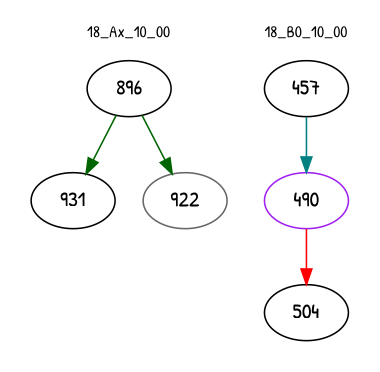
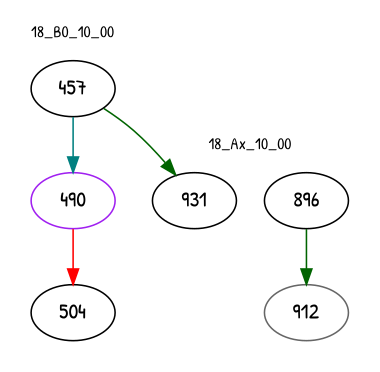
(105, 138) -> (150, 146)
(185, 201) -> (306, 313)
